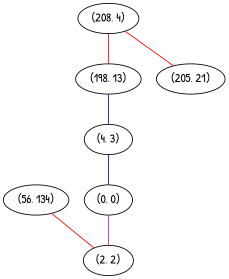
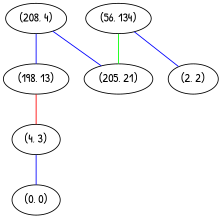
(108, 49) -> (36, 49)
none -> (118, 49)
(149, 49) -> (77, 49)
(108, 109) -> (36, 109)
(108, 230) -> none
(73, 231) -> (156, 49)
